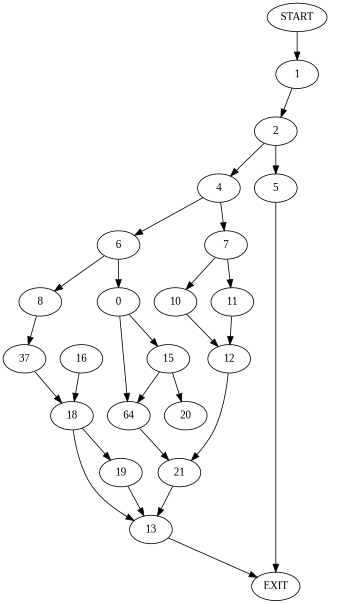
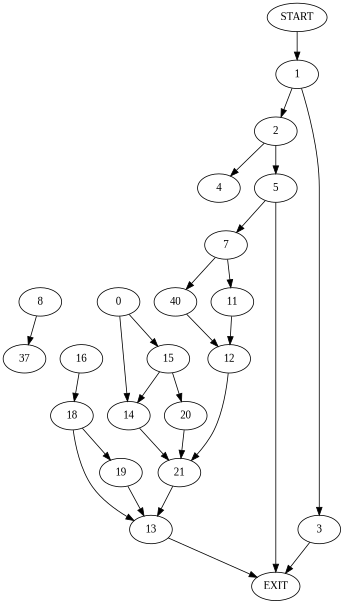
(222, 212) -> (254, 213)
(119, 245) -> none
(175, 302) -> (175, 302)
(46, 384) -> none
(129, 416) -> (129, 416)
none -> (183, 440)
none -> (319, 529)
